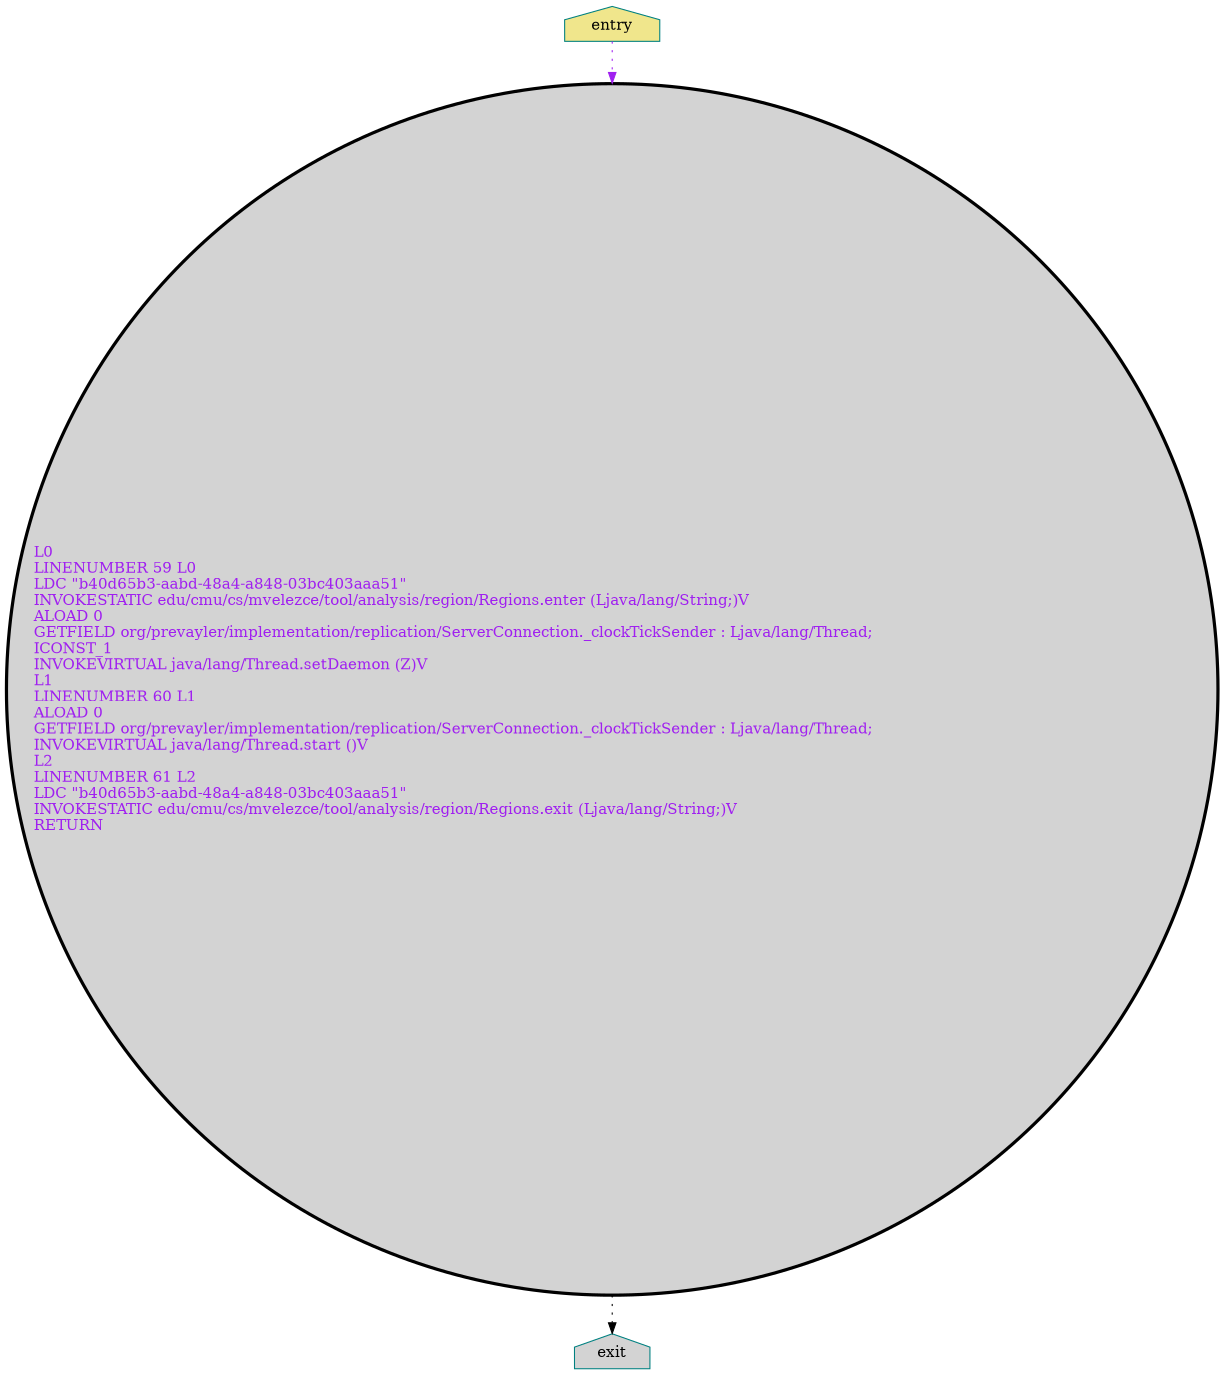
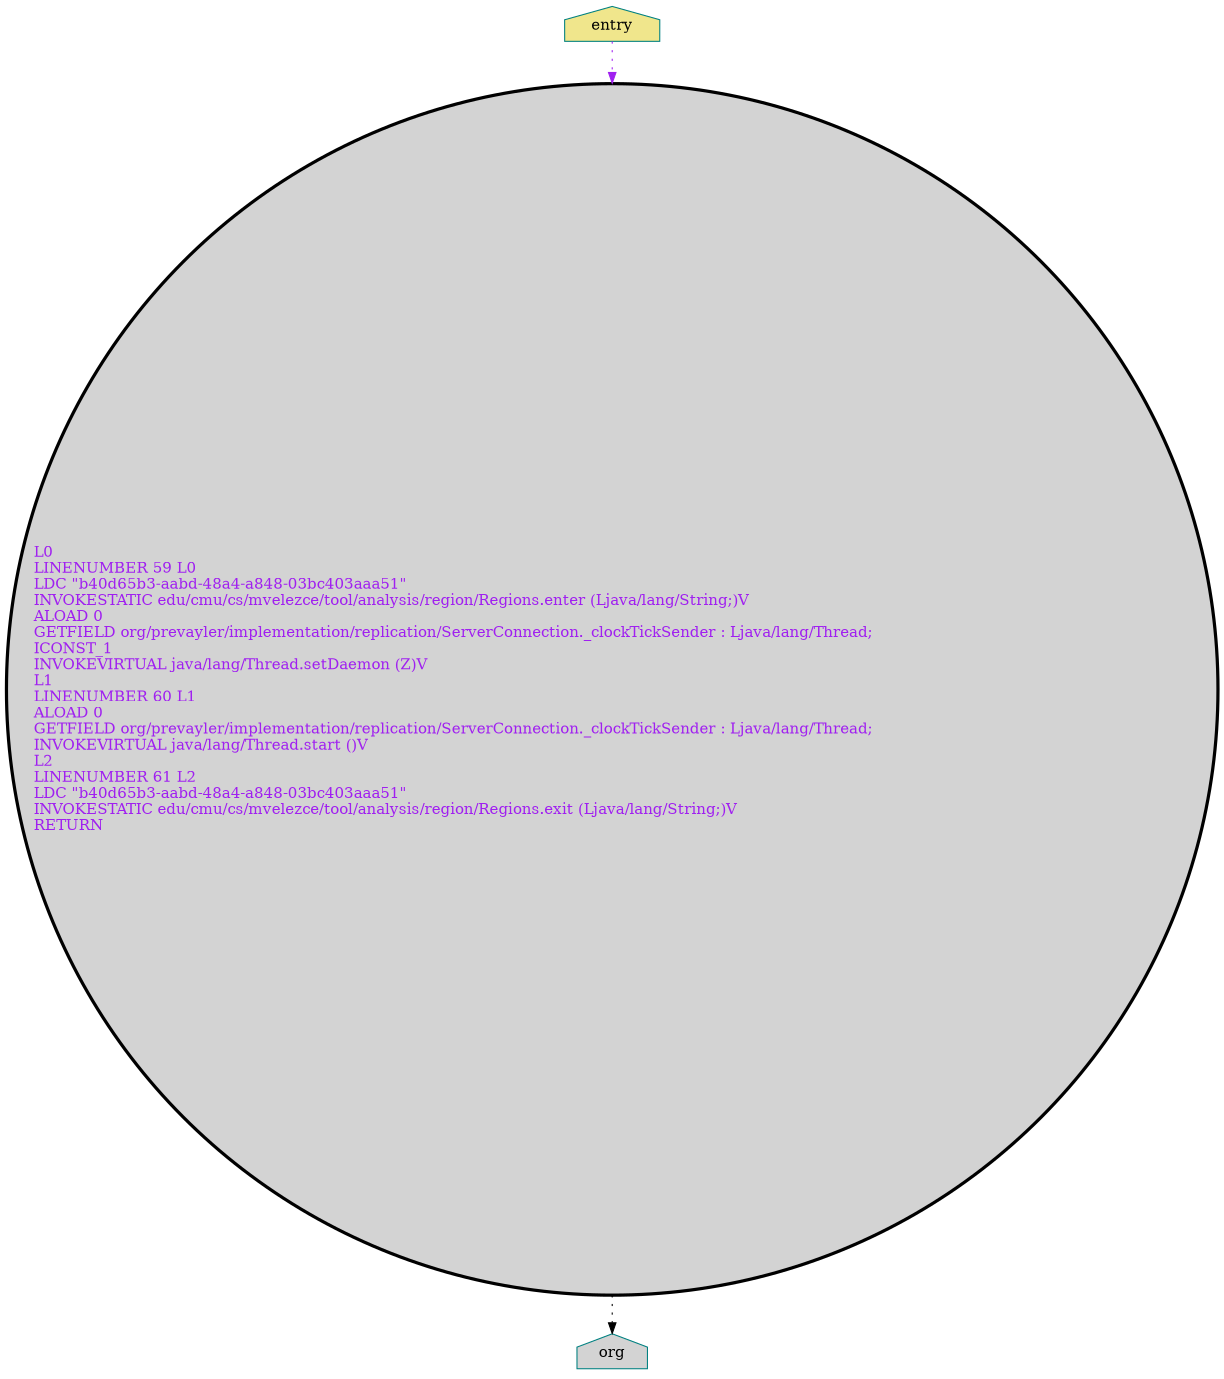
(612, 1353) -> (612, 1353)
